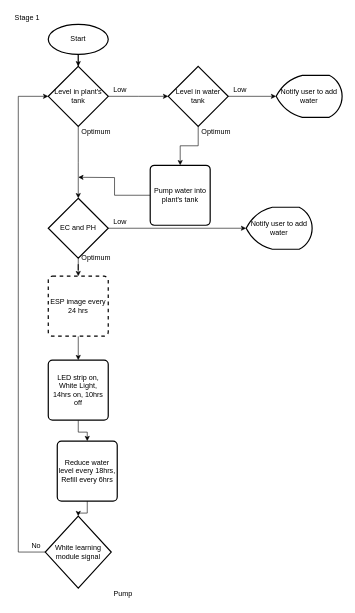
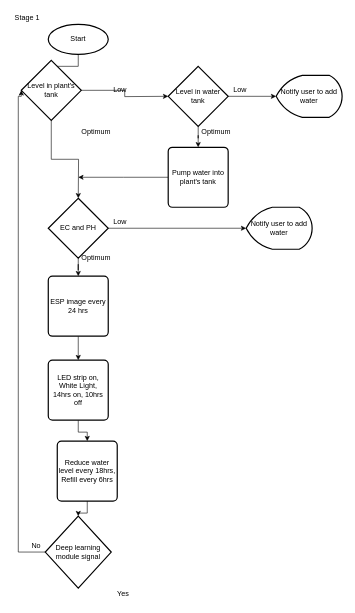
(78, 96) -> (51, 90)
(180, 195) -> (198, 177)
(78, 306) -> (78, 306)
(78, 552) -> (78, 552)
(123, 594) -> (123, 594)
